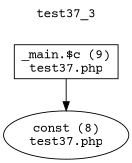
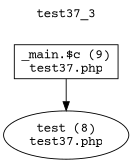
(66, 135) -> (66, 135)
